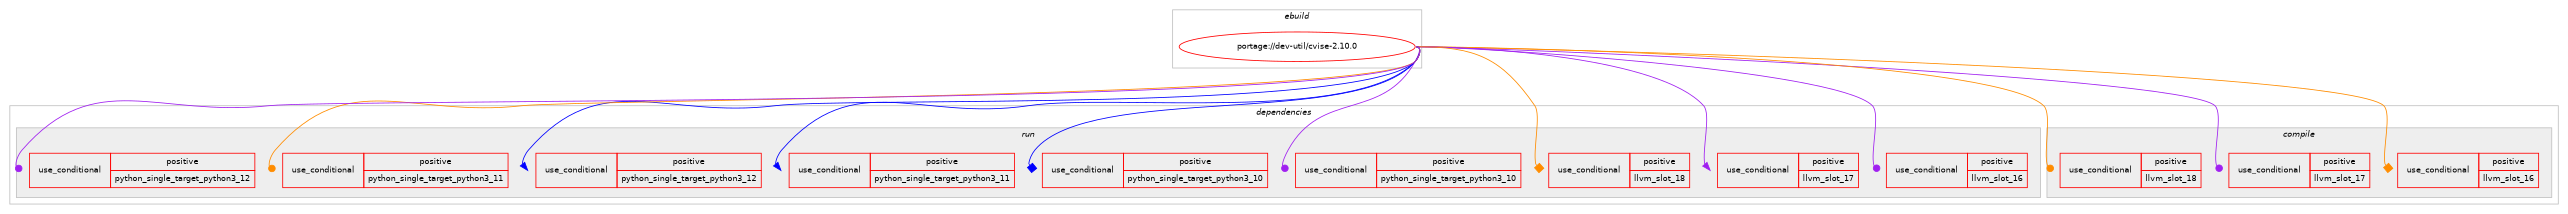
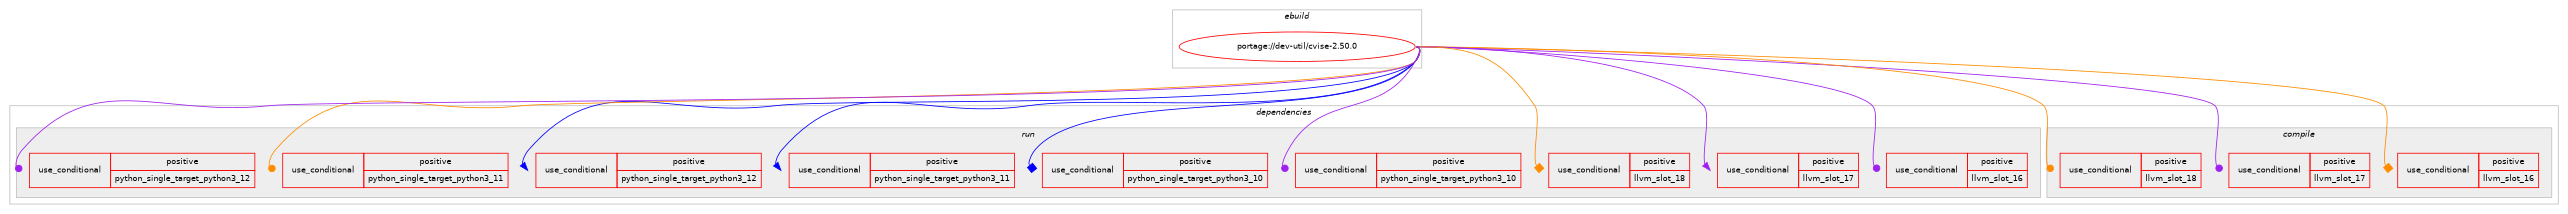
(1297, 47) -> (1297, 47)
